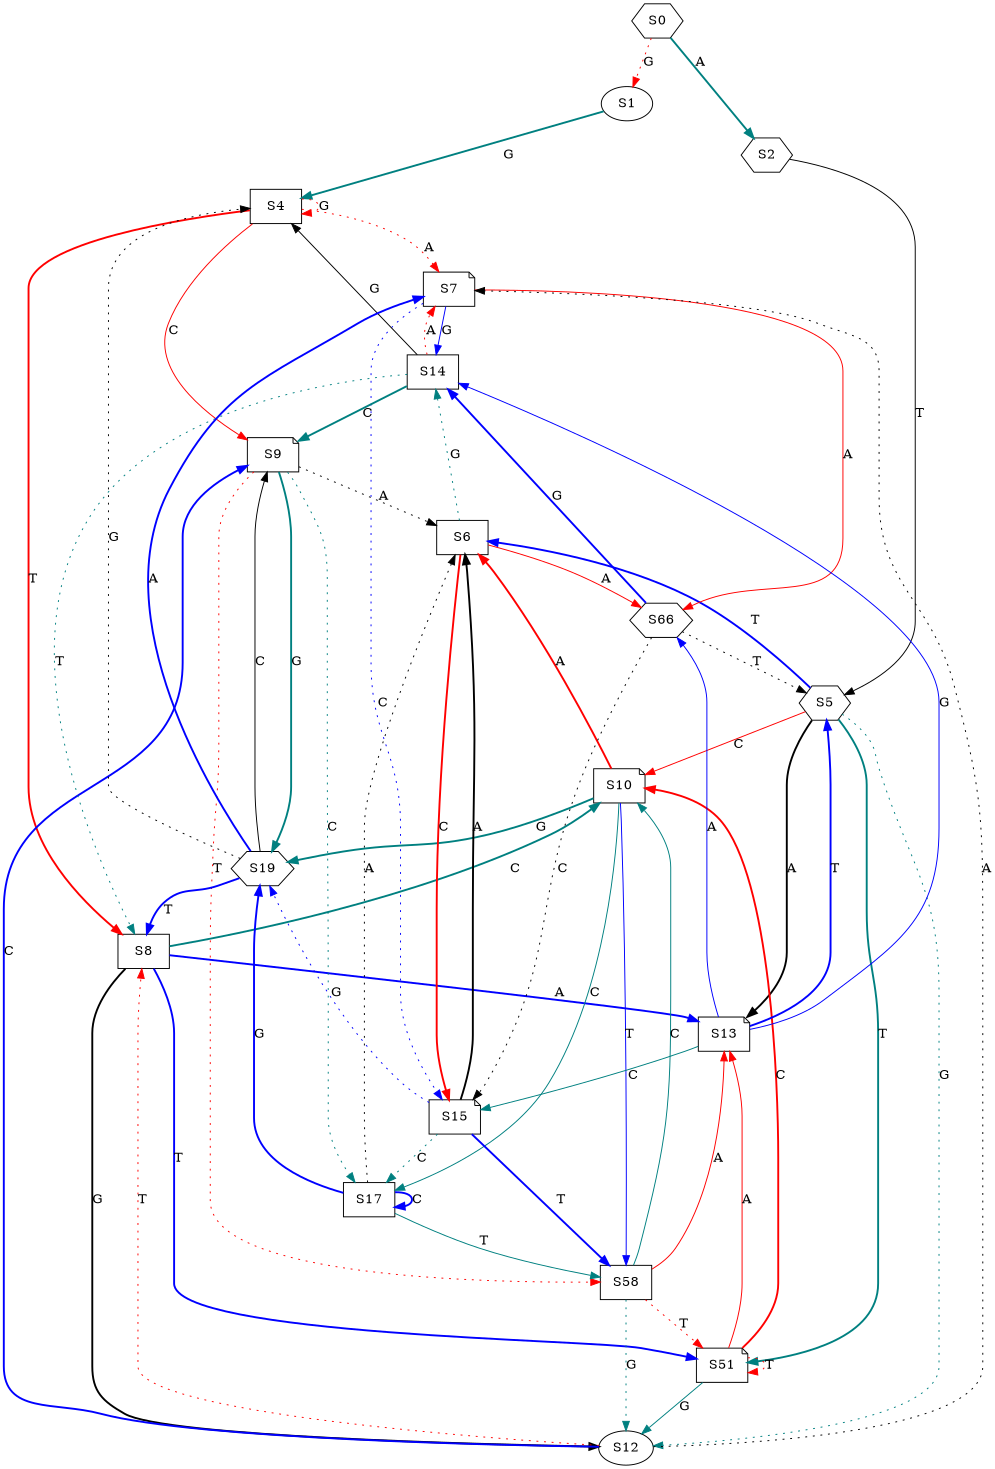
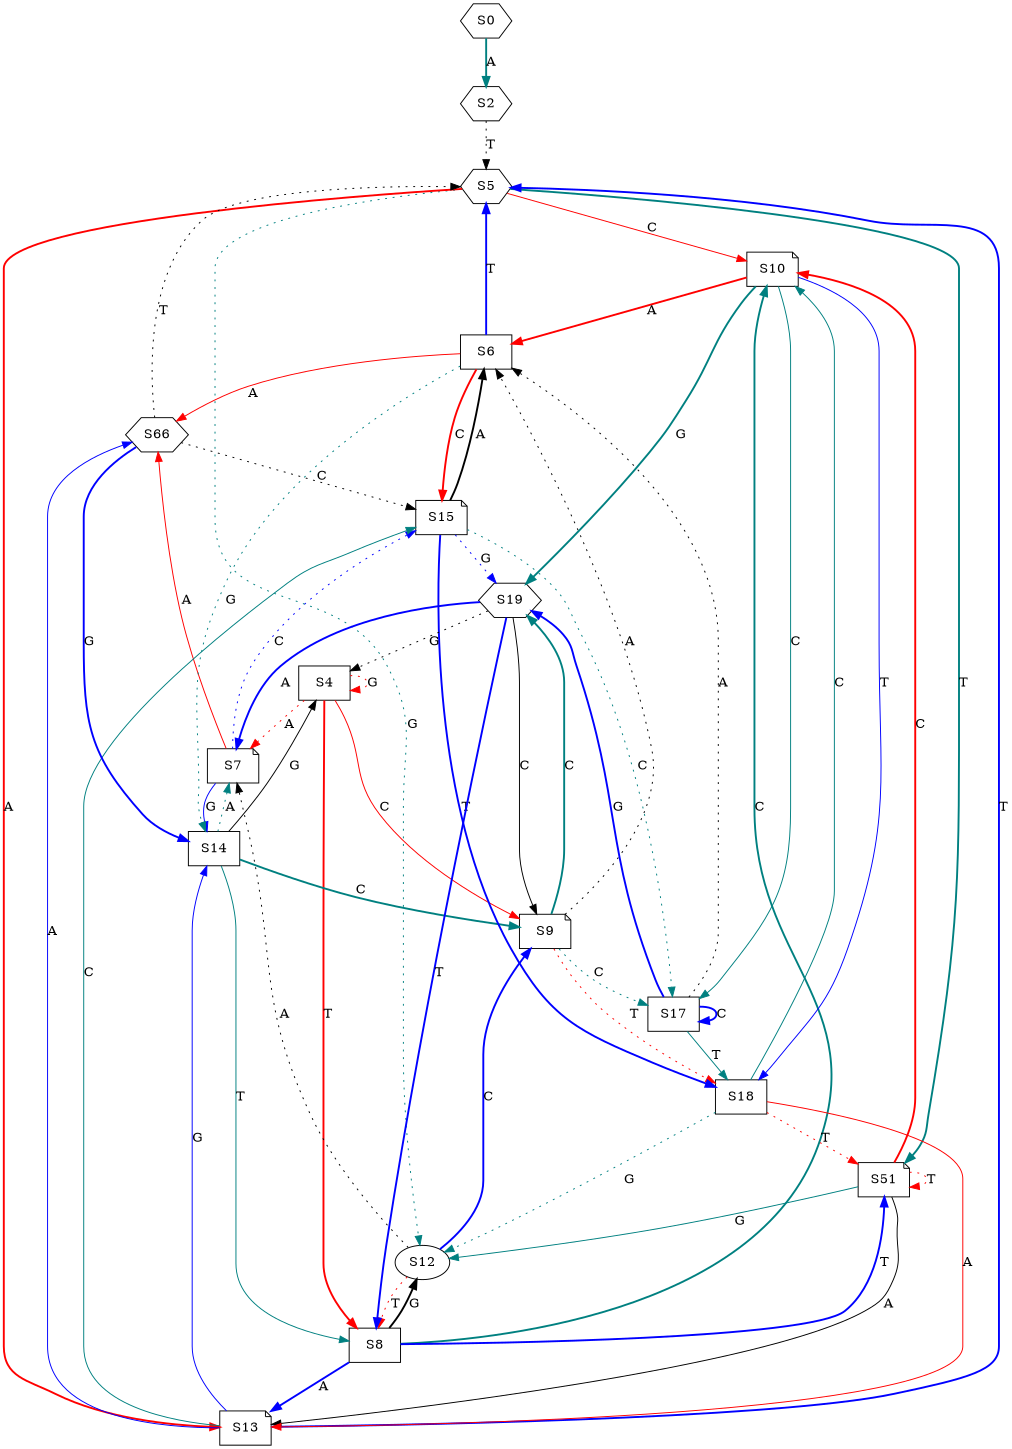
(627, 104) -> none
(425, 334) -> (222, 812)
(915, 400) -> (486, 140)
(76, 548) -> (236, 1133)
(667, 587) -> (486, 274)
(297, 662) -> (569, 766)
(787, 868) -> (4, 689)
(742, 1204) -> (640, 1373)
(626, 1282) -> (741, 1097)
